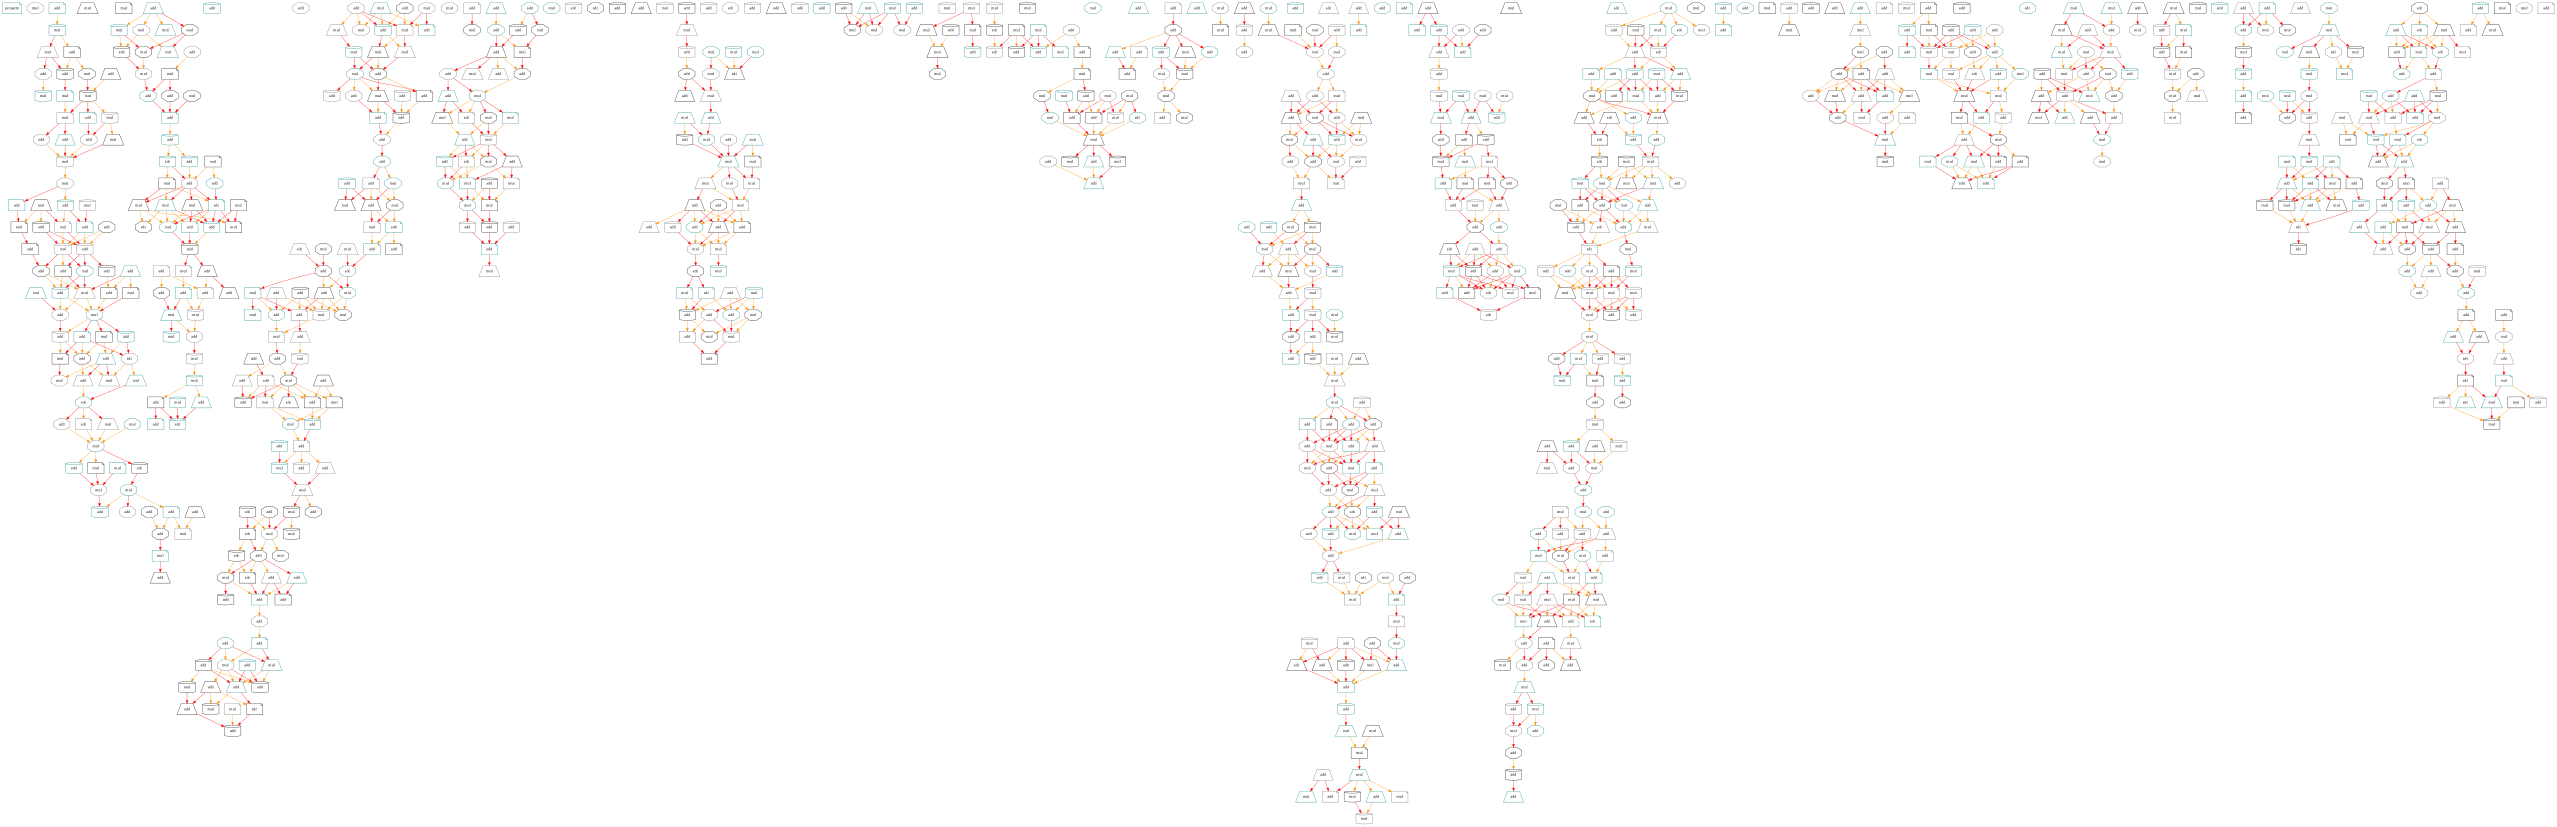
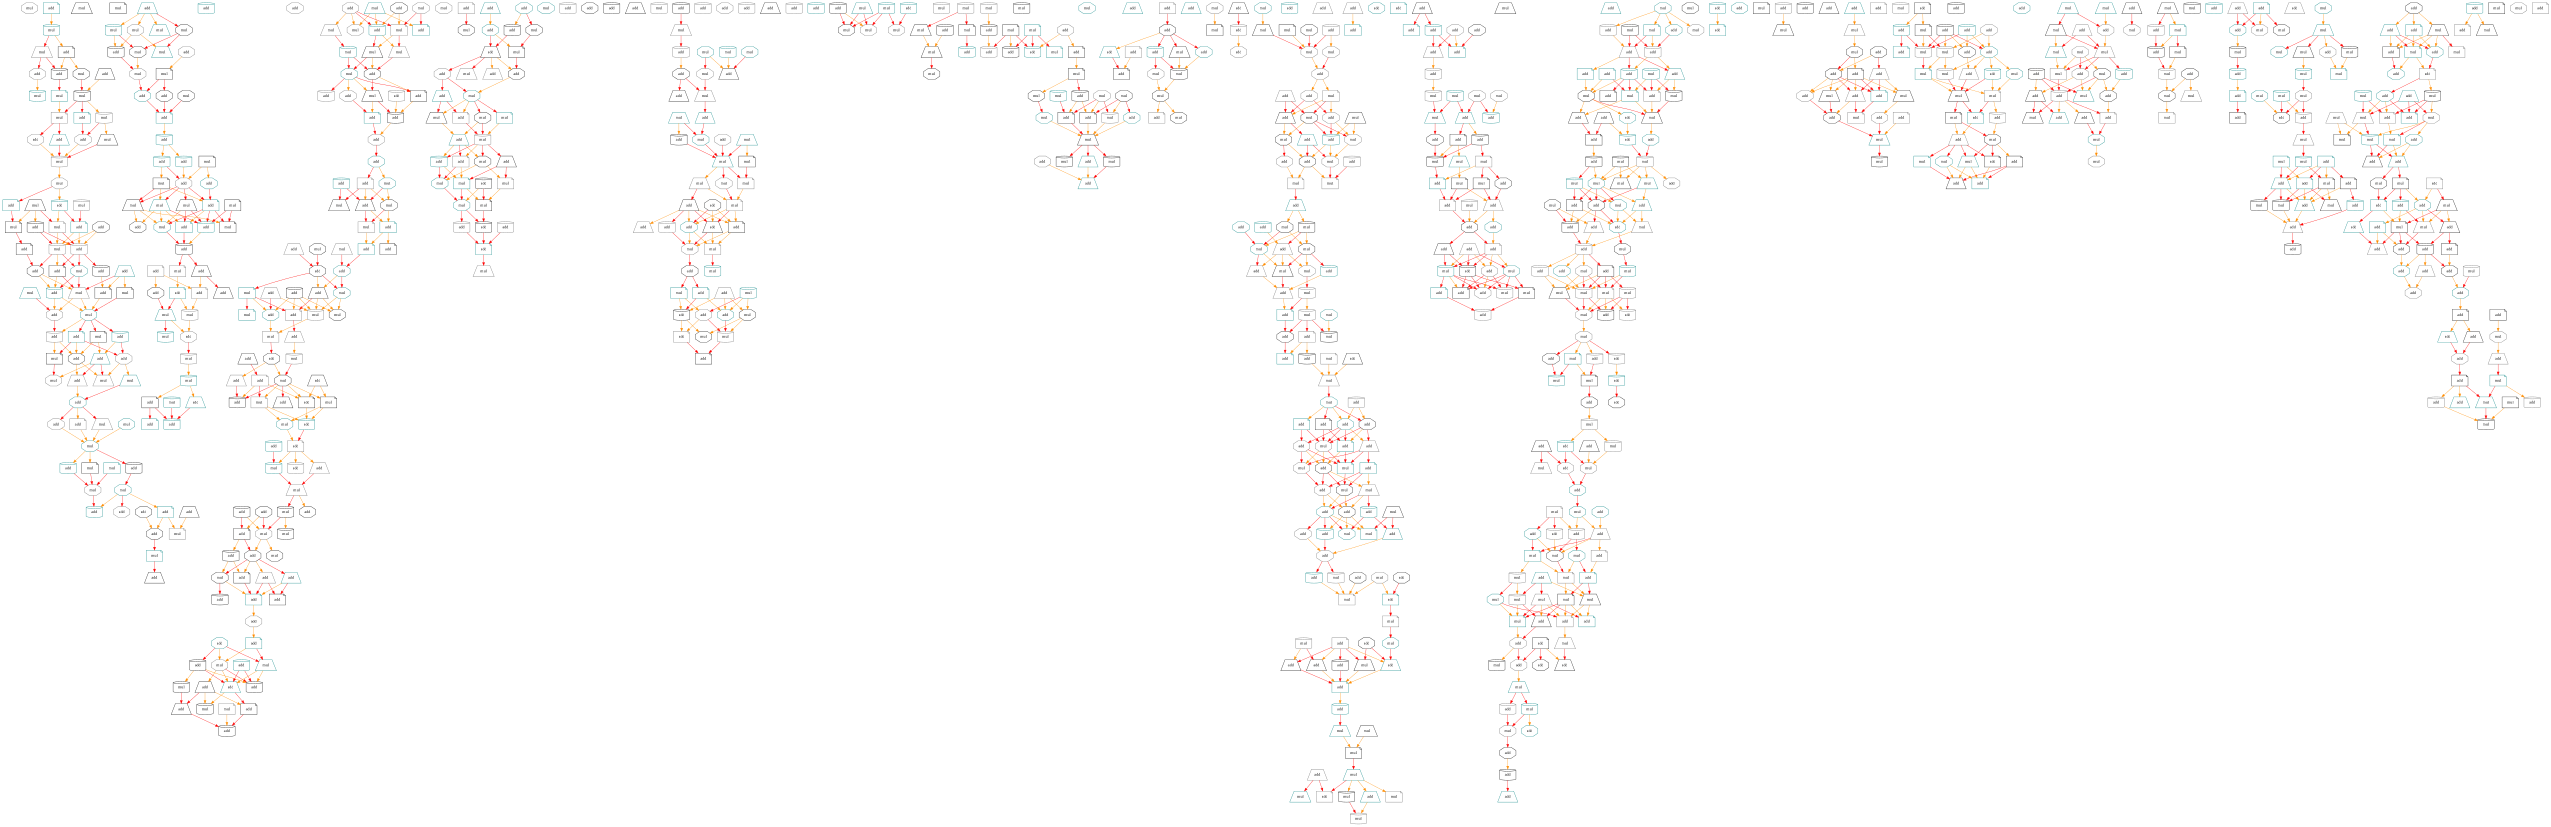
(12, 8) -> none
